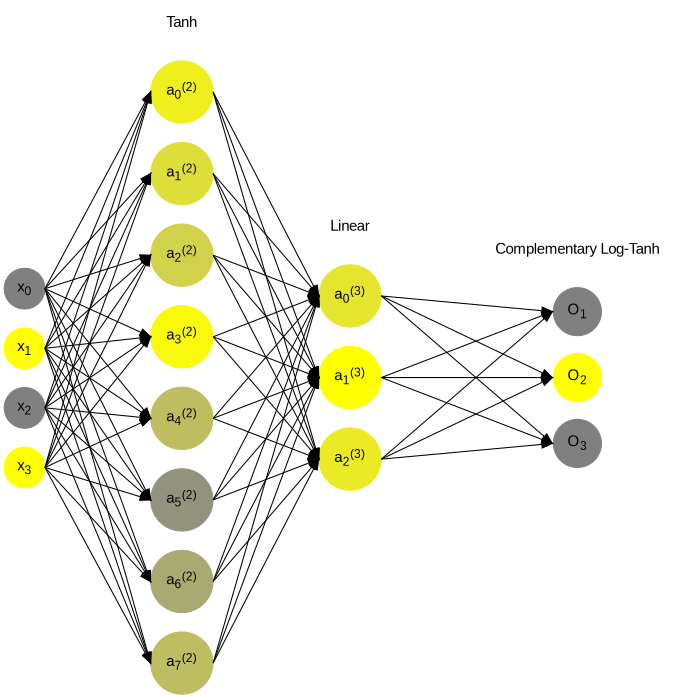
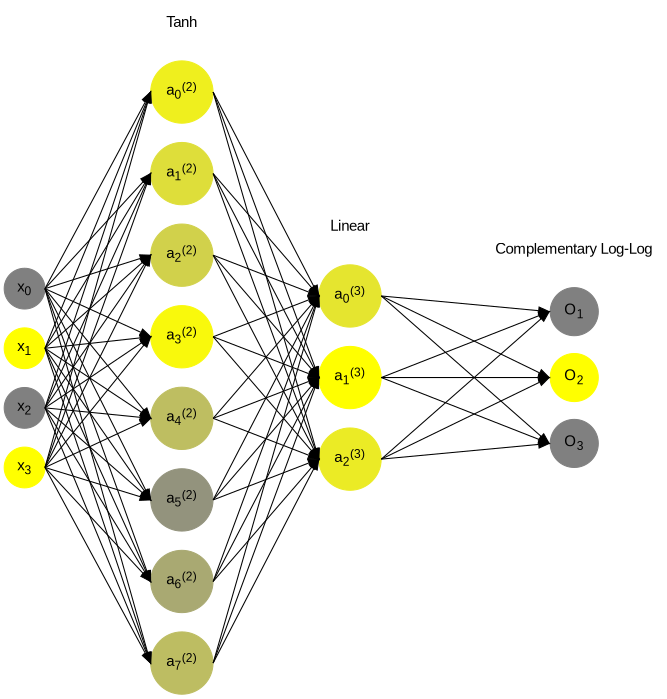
(577, 250) -> (574, 250)
